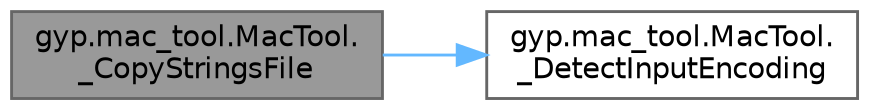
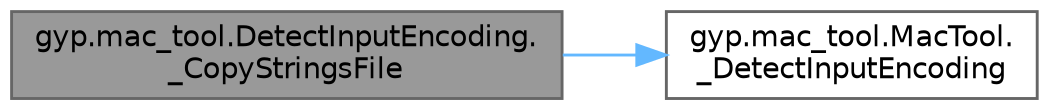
(197, 55) -> (287, 55)
